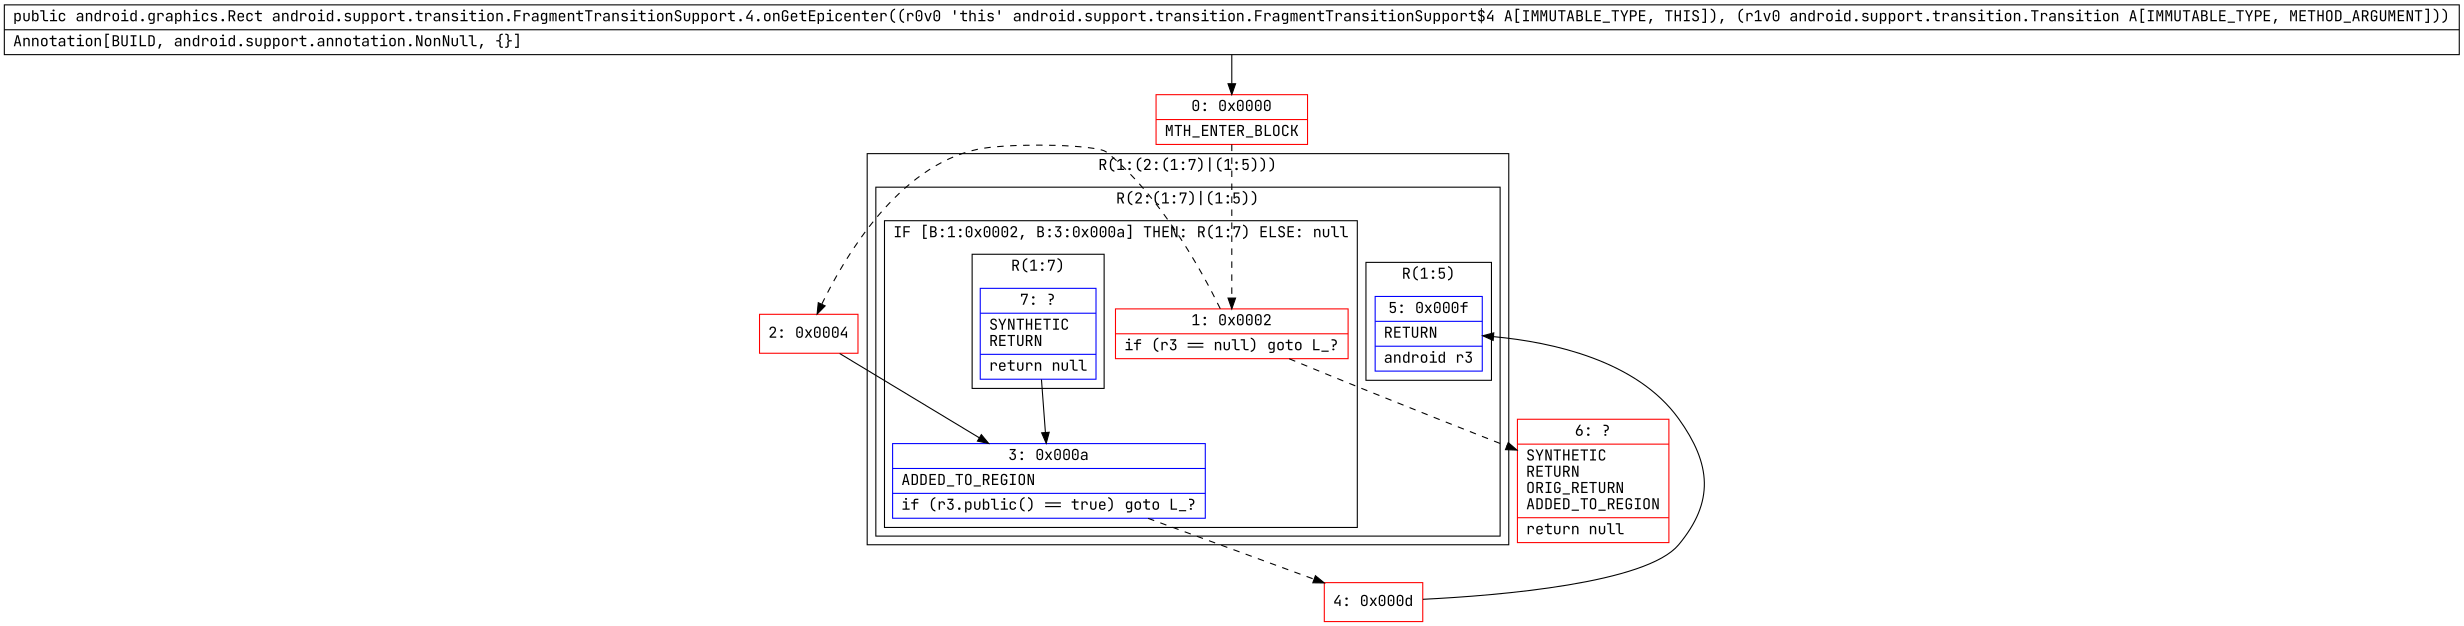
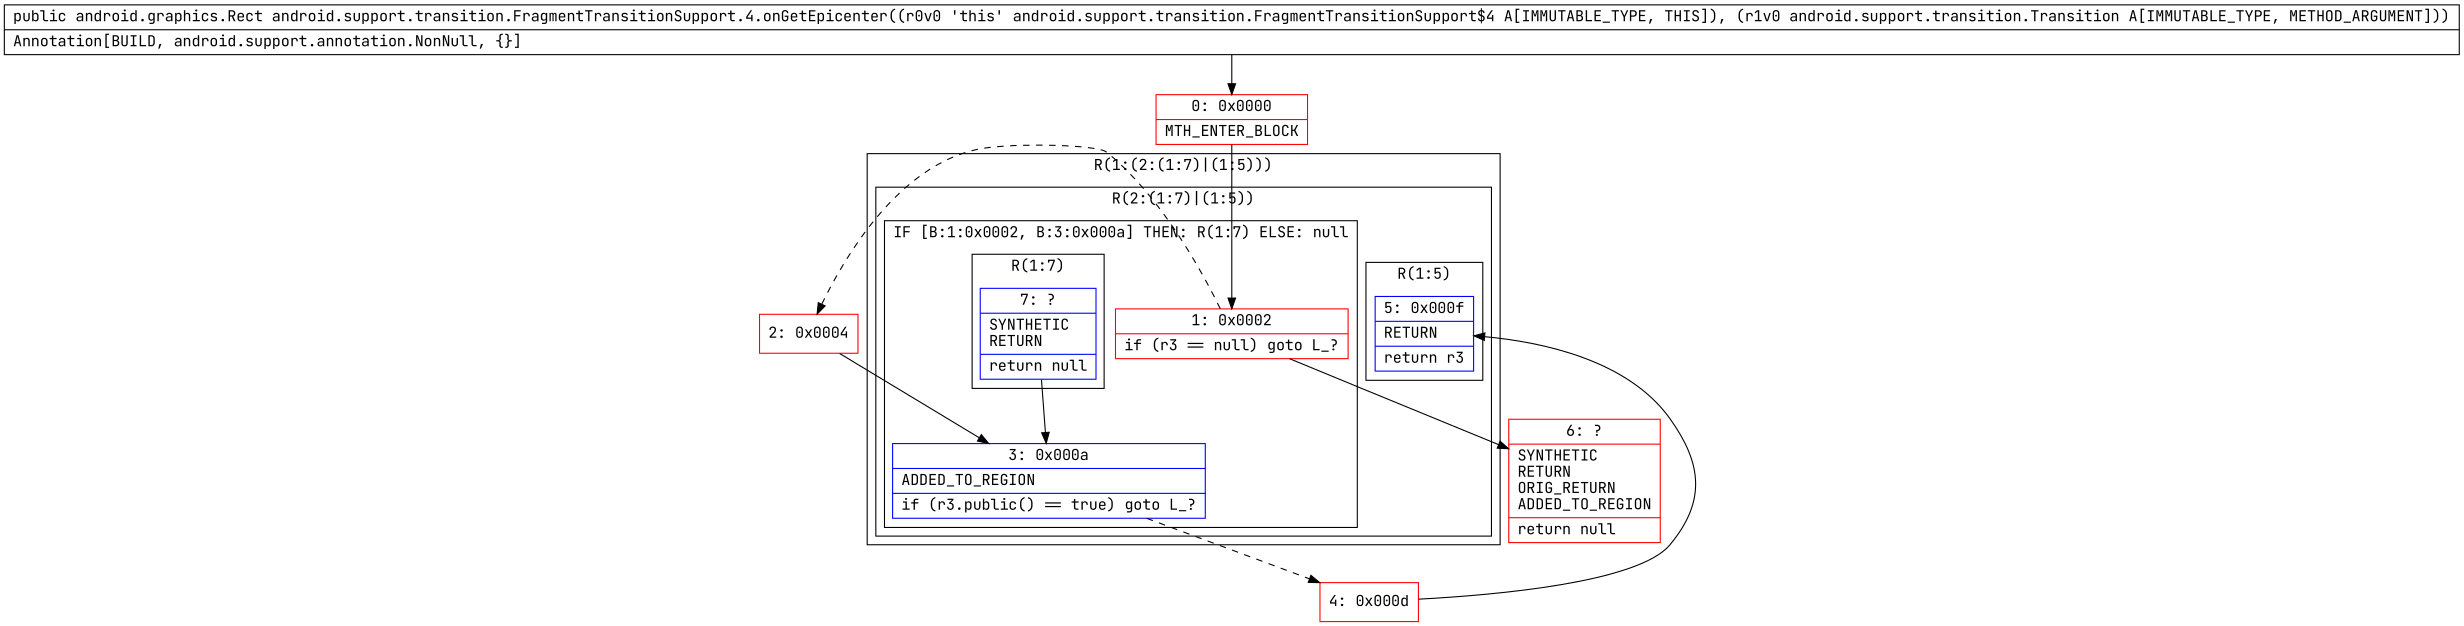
(1232, 214) -> (1232, 214)
(1429, 358) -> (1424, 358)
(1398, 403) -> (1394, 402)
